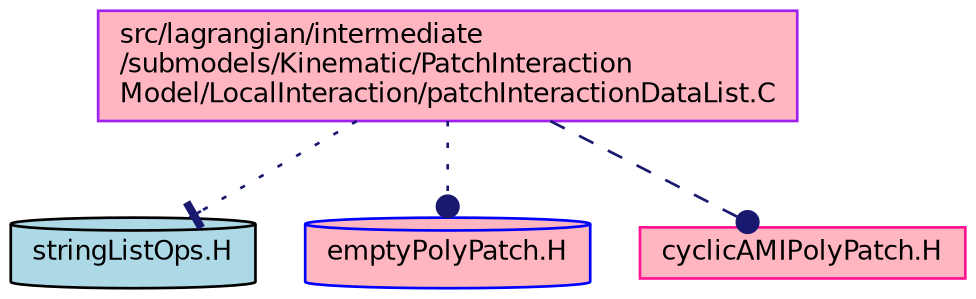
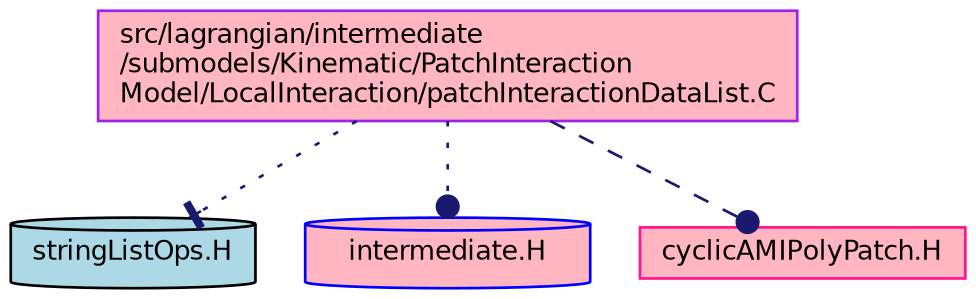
(448, 253) -> (448, 253)
